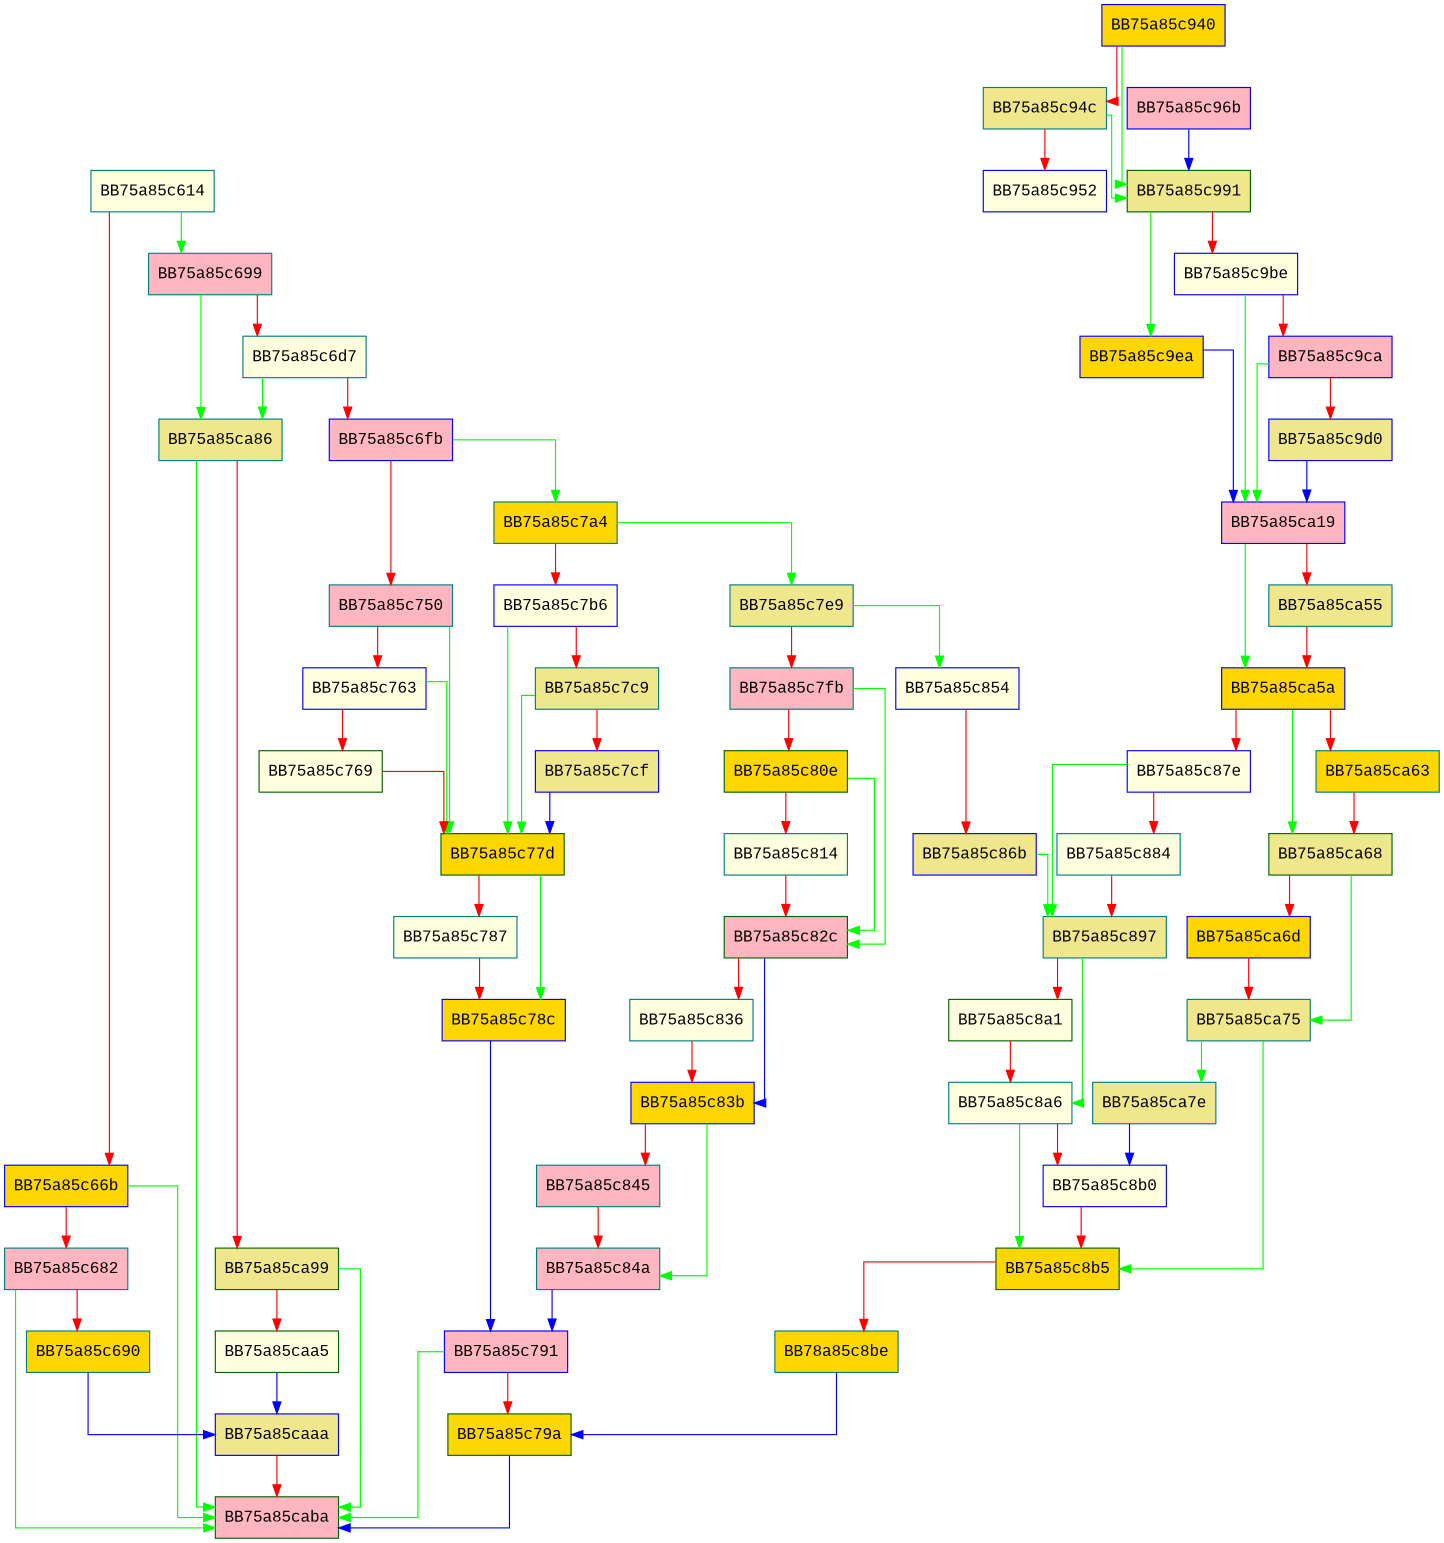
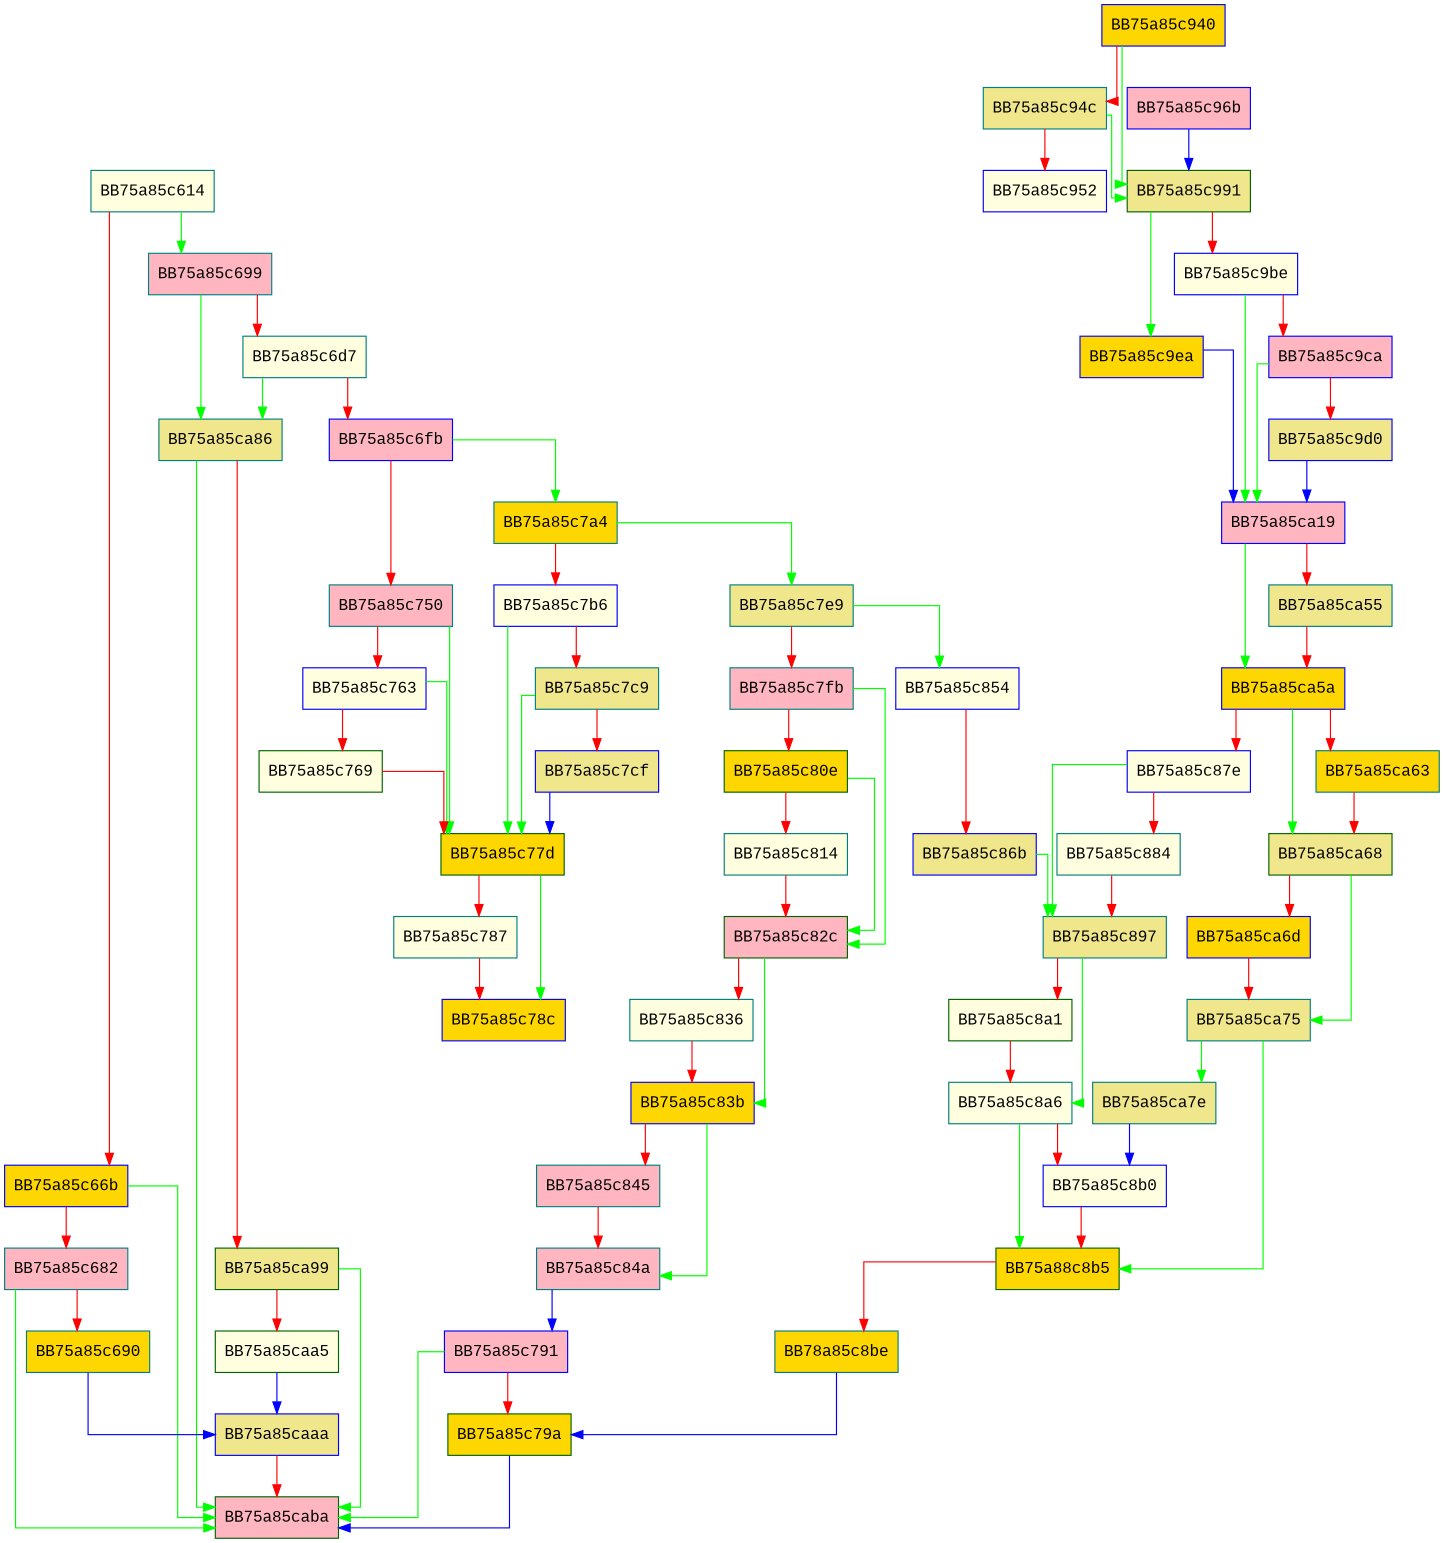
(765, 1031) -> (765, 1031)
(490, 1180) -> none
(1058, 1269) -> (1058, 1269)
